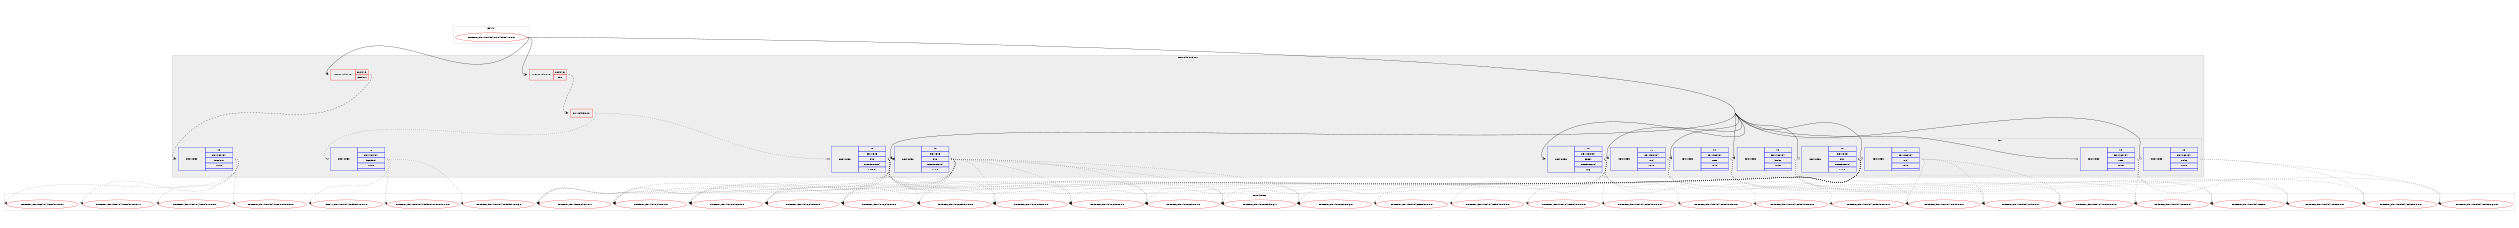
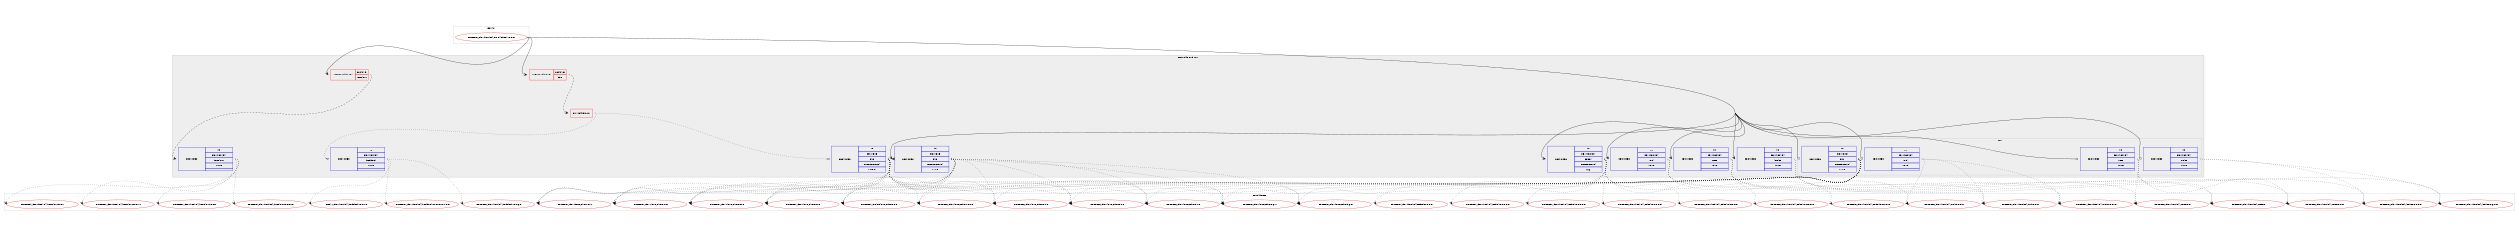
(879, 204) -> (879, 204)
